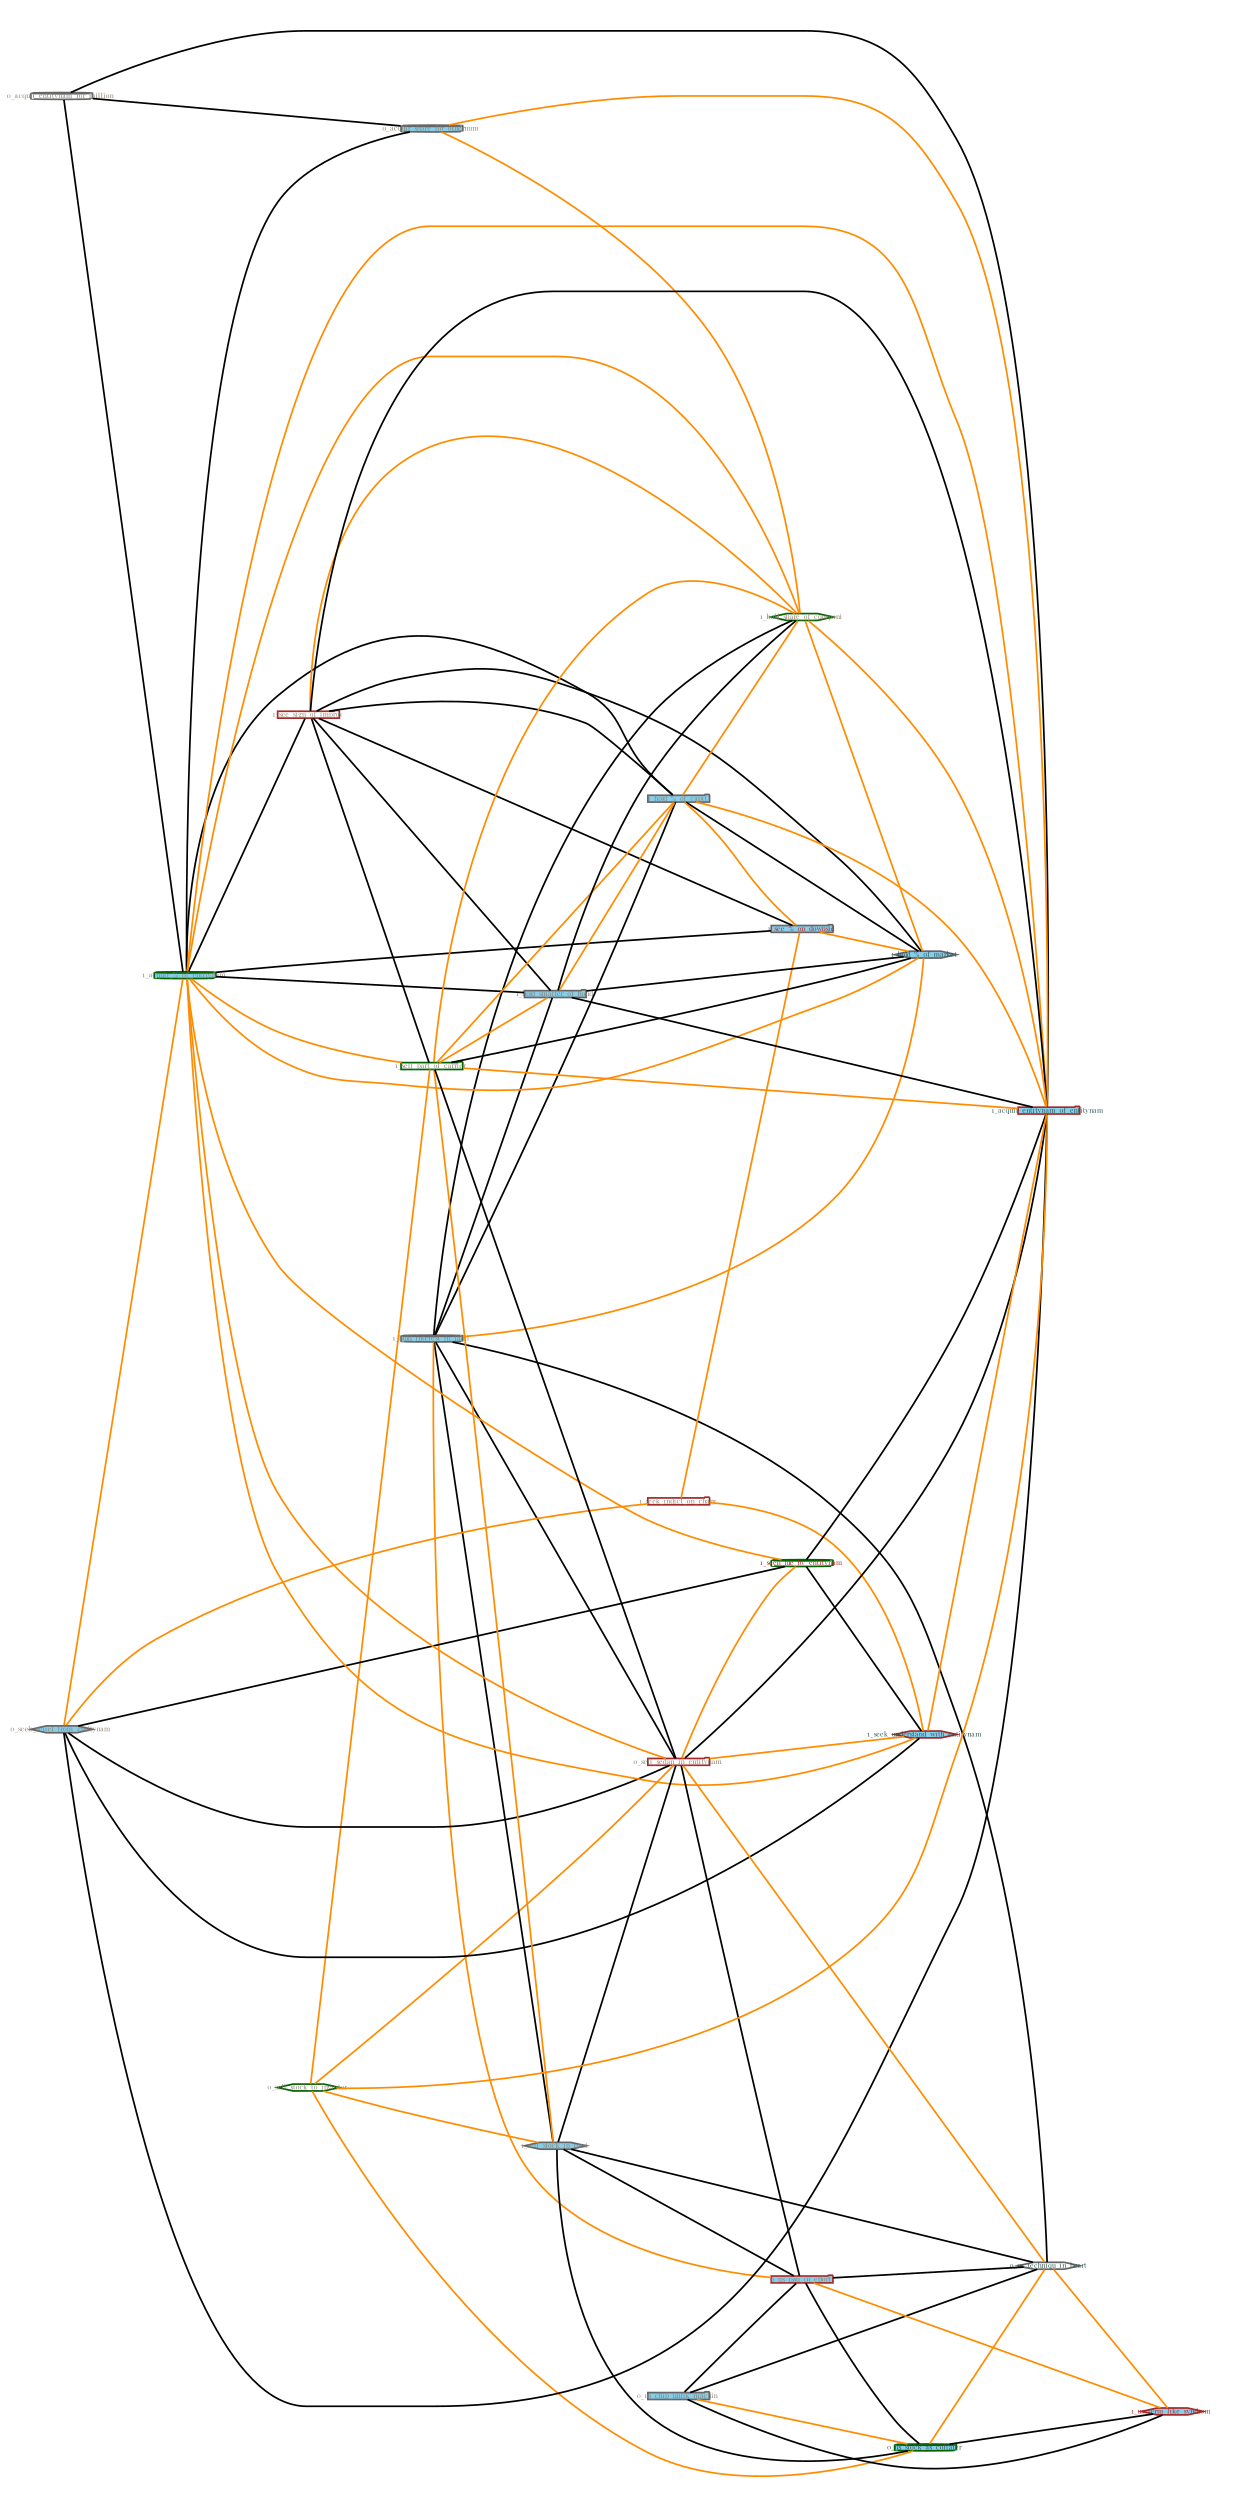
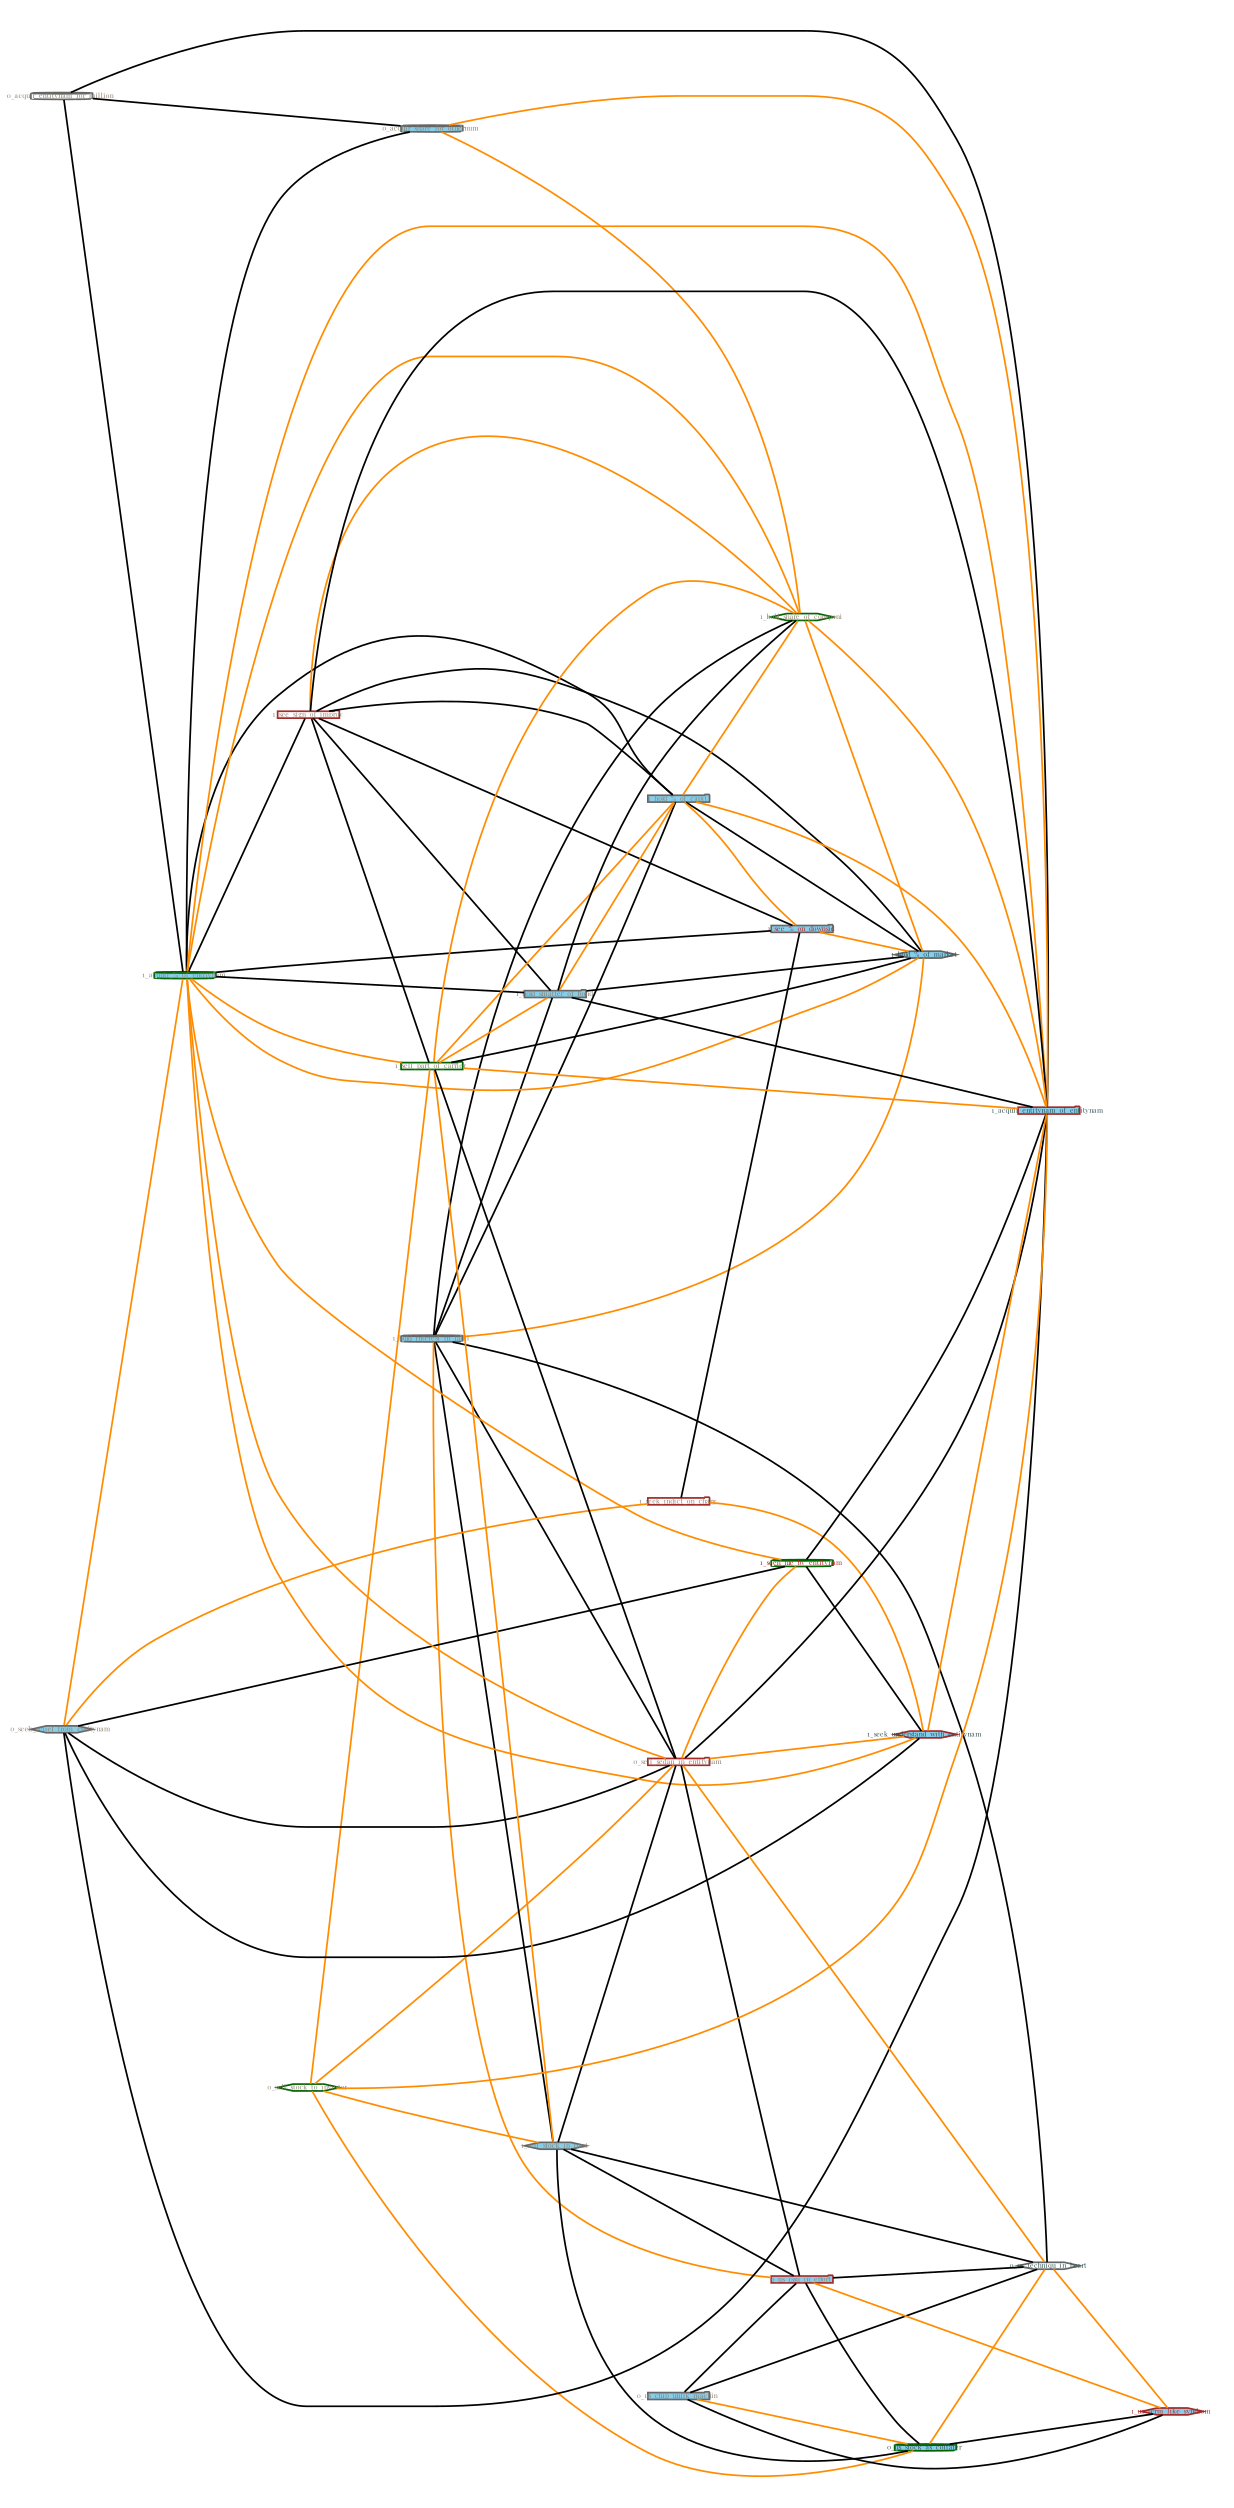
(740, 1215) -> (740, 1215)
